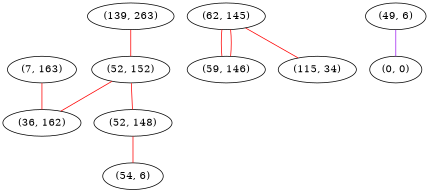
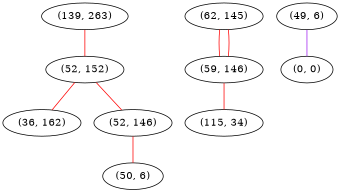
(272, 43) -> (224, 96)
(42, 70) -> none
(133, 123) -> (133, 123)
(133, 176) -> (133, 176)
